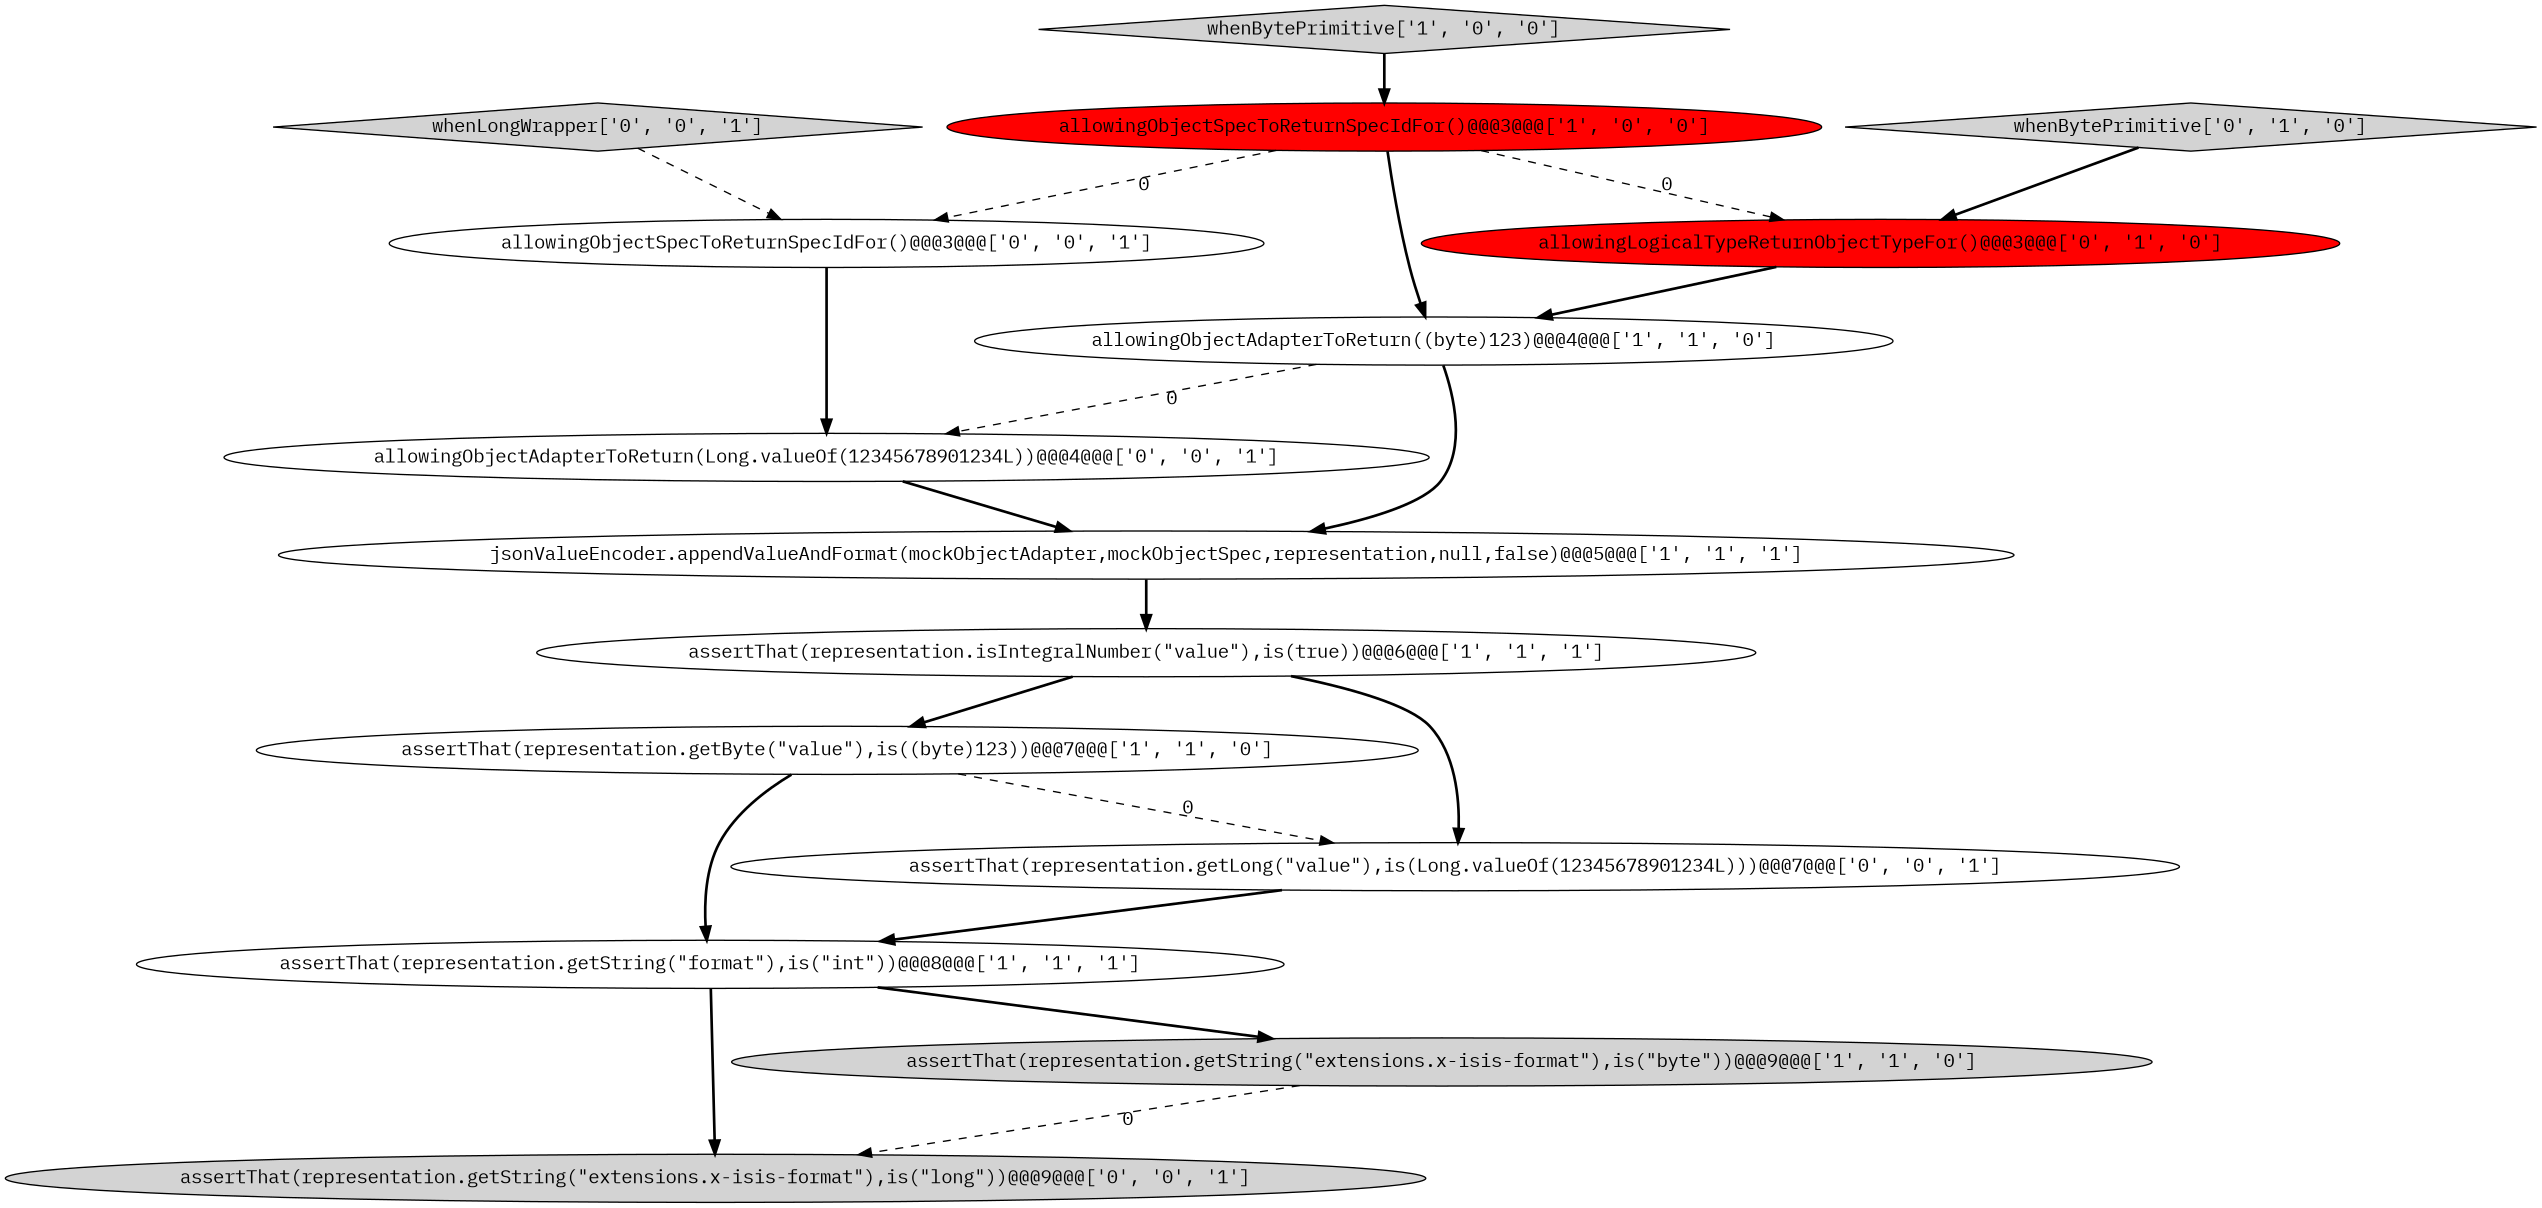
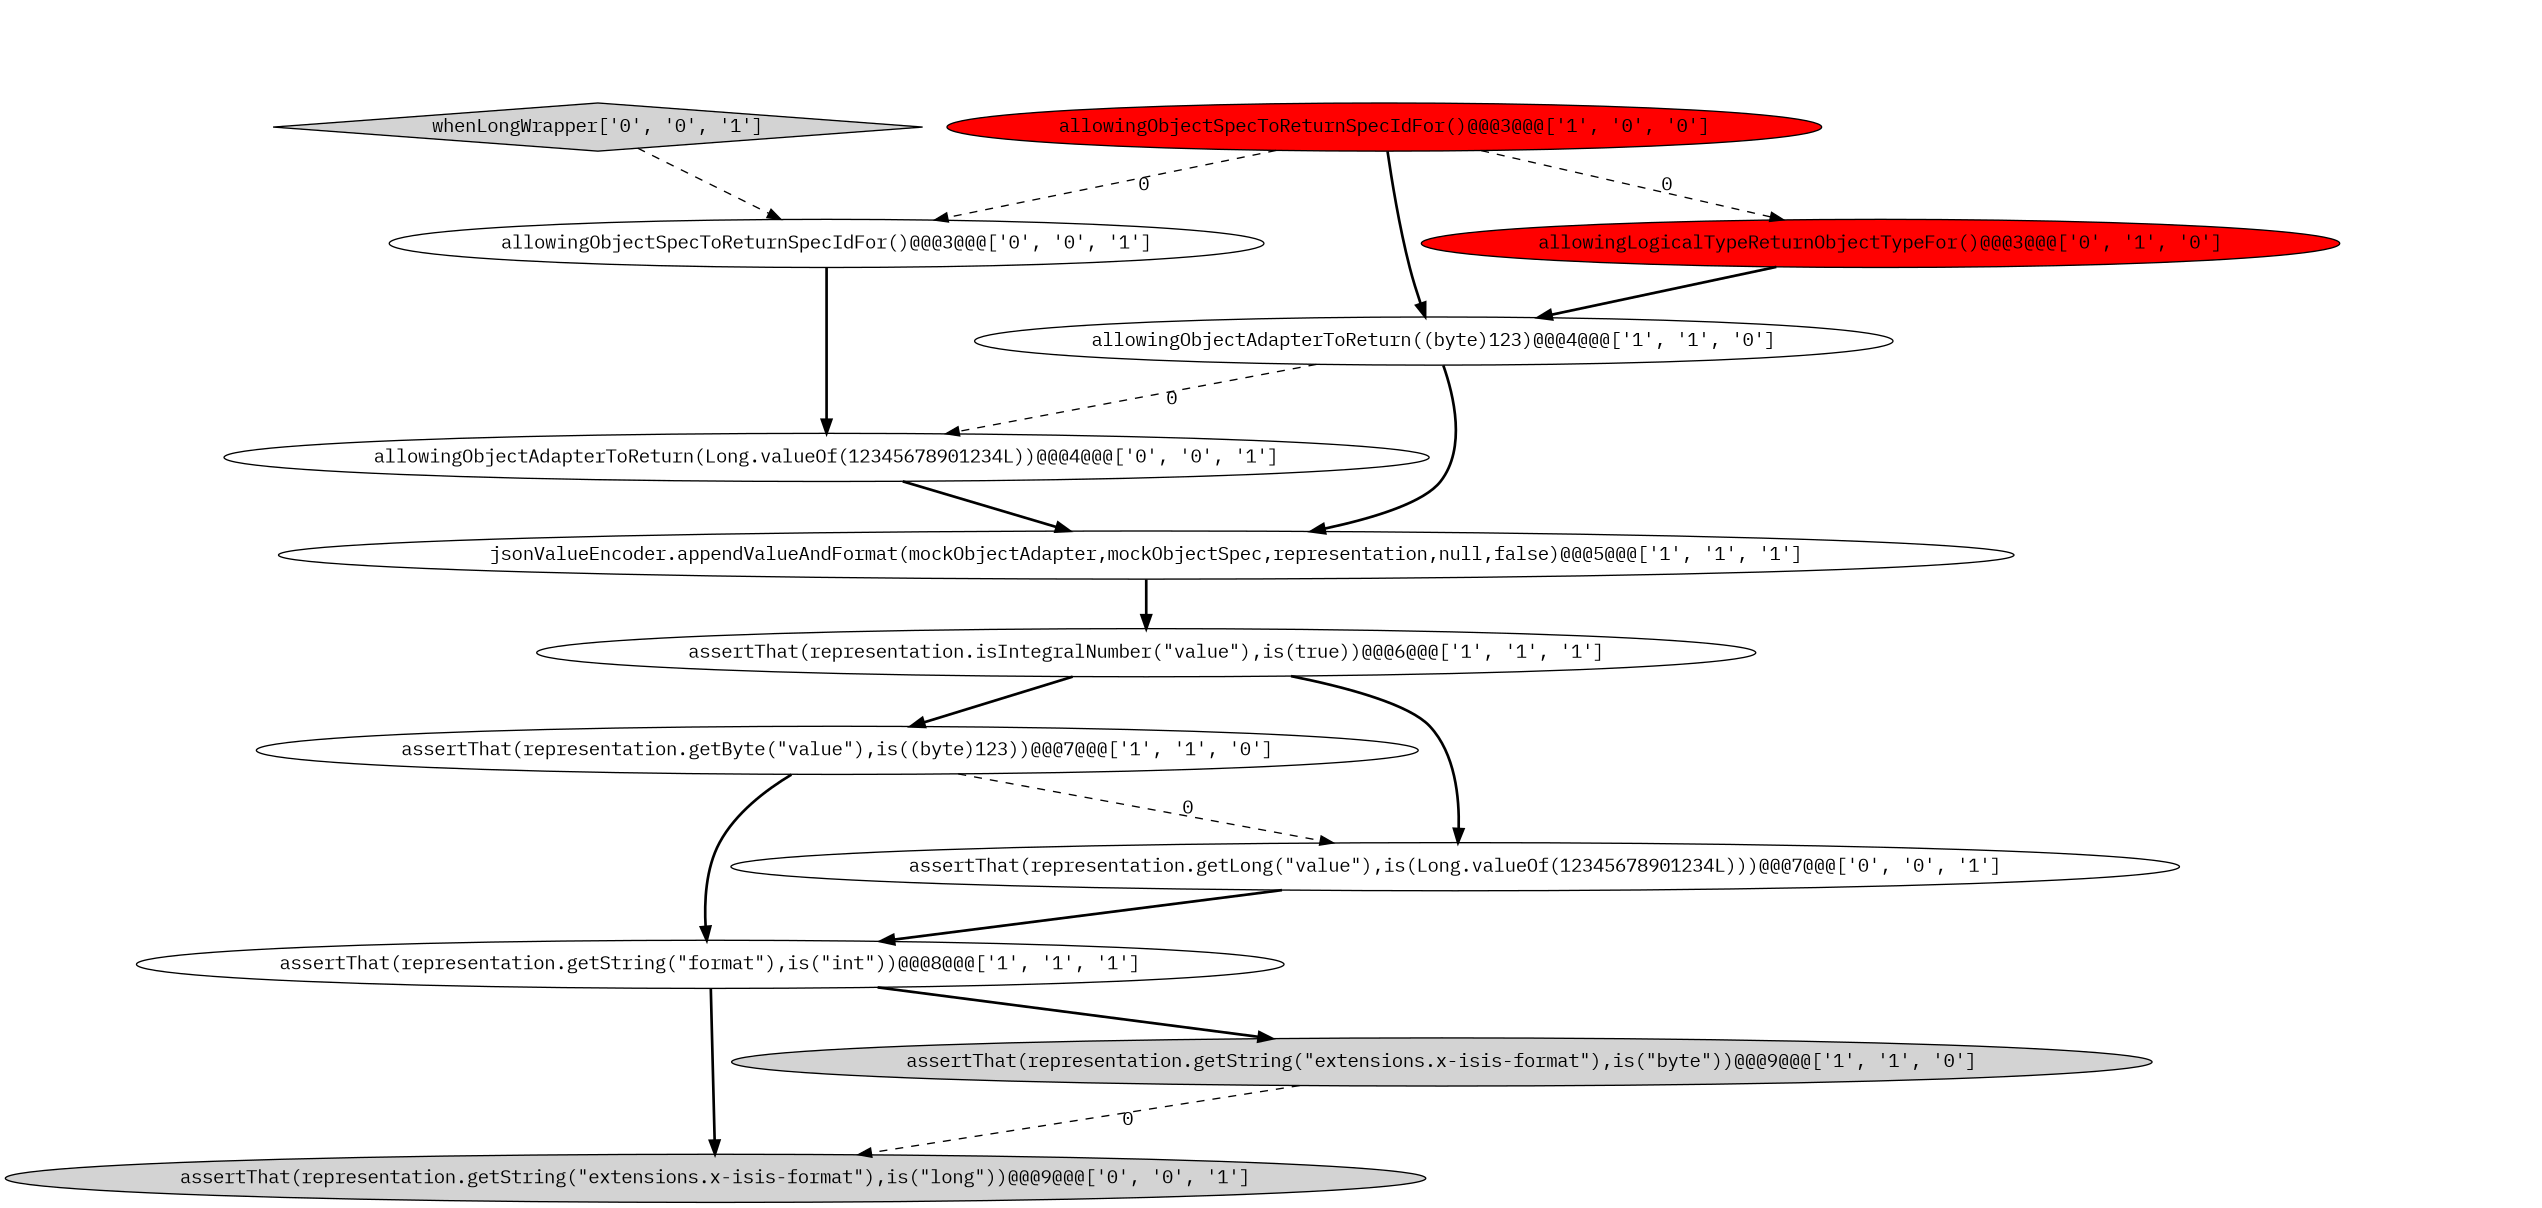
(1384, 29) -> none
(2191, 127) -> none
